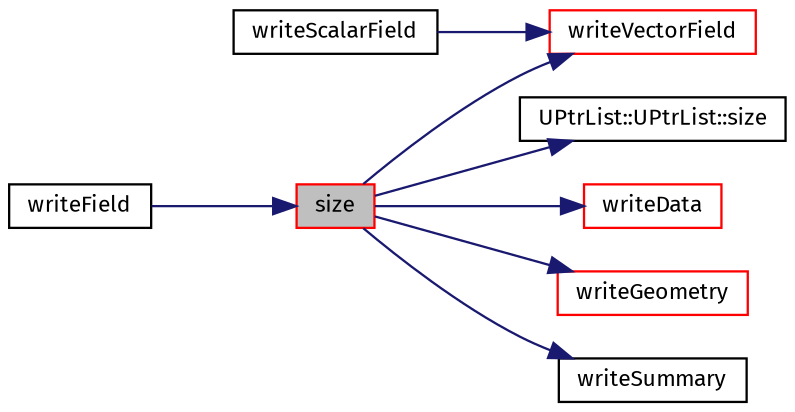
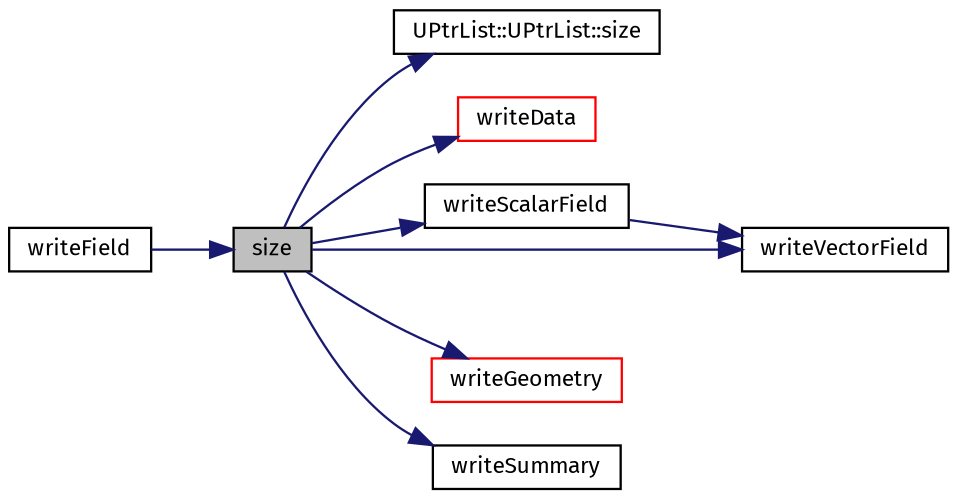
(653, 32) -> (845, 250)
(336, 206) -> (273, 250)
none -> (356, 235)
